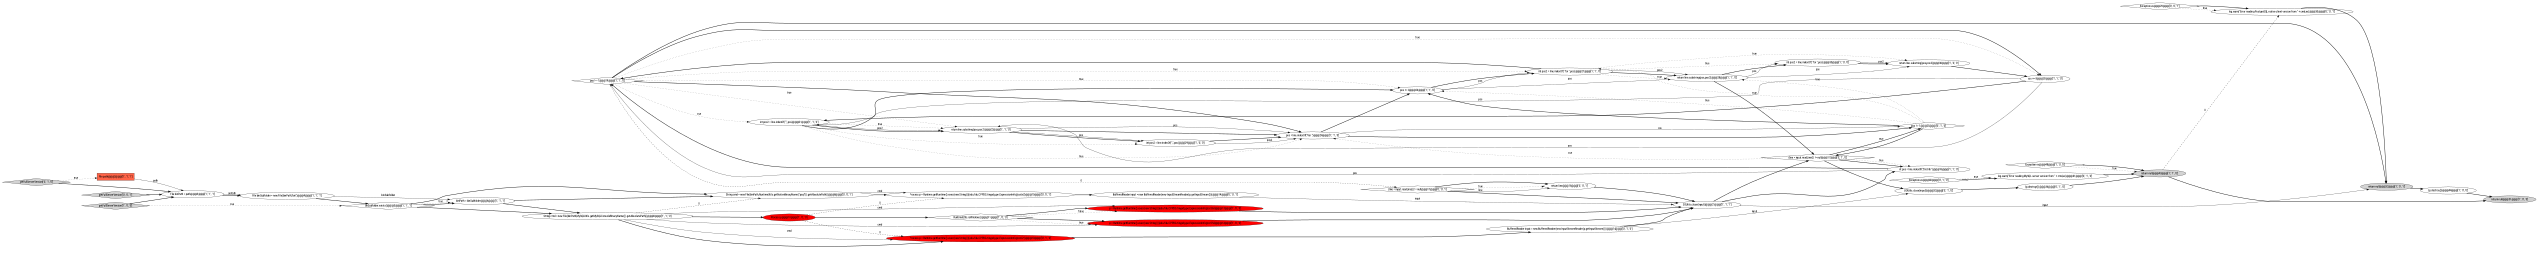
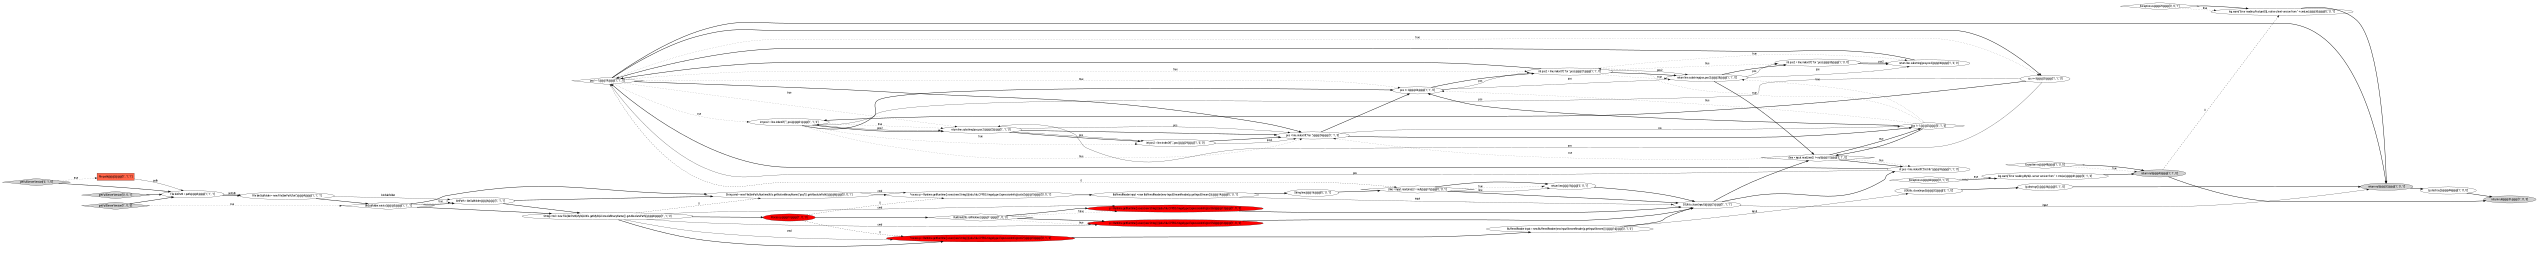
(1988, 71) -> (1265, 48)
(1862, 177) -> none
(2106, 182) -> (2216, 187)
none -> (1313, 193)
